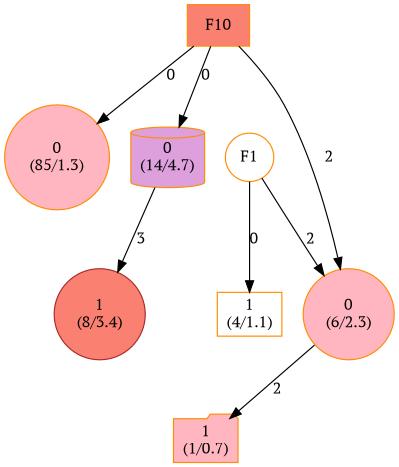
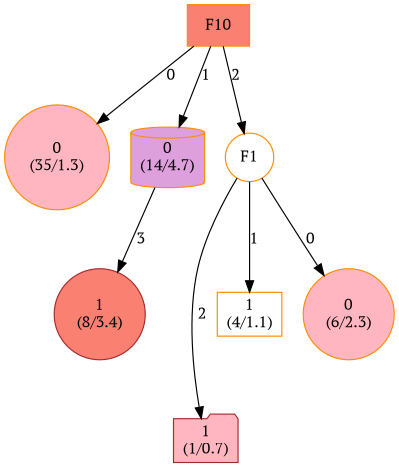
(206, 76) -> (206, 76)
(303, 145) -> (232, 84)
(57, 157) -> (57, 157)
(254, 239) -> (254, 239)
(311, 239) -> (311, 239)
(277, 378) -> (194, 288)
(206, 441) -> (206, 441)
